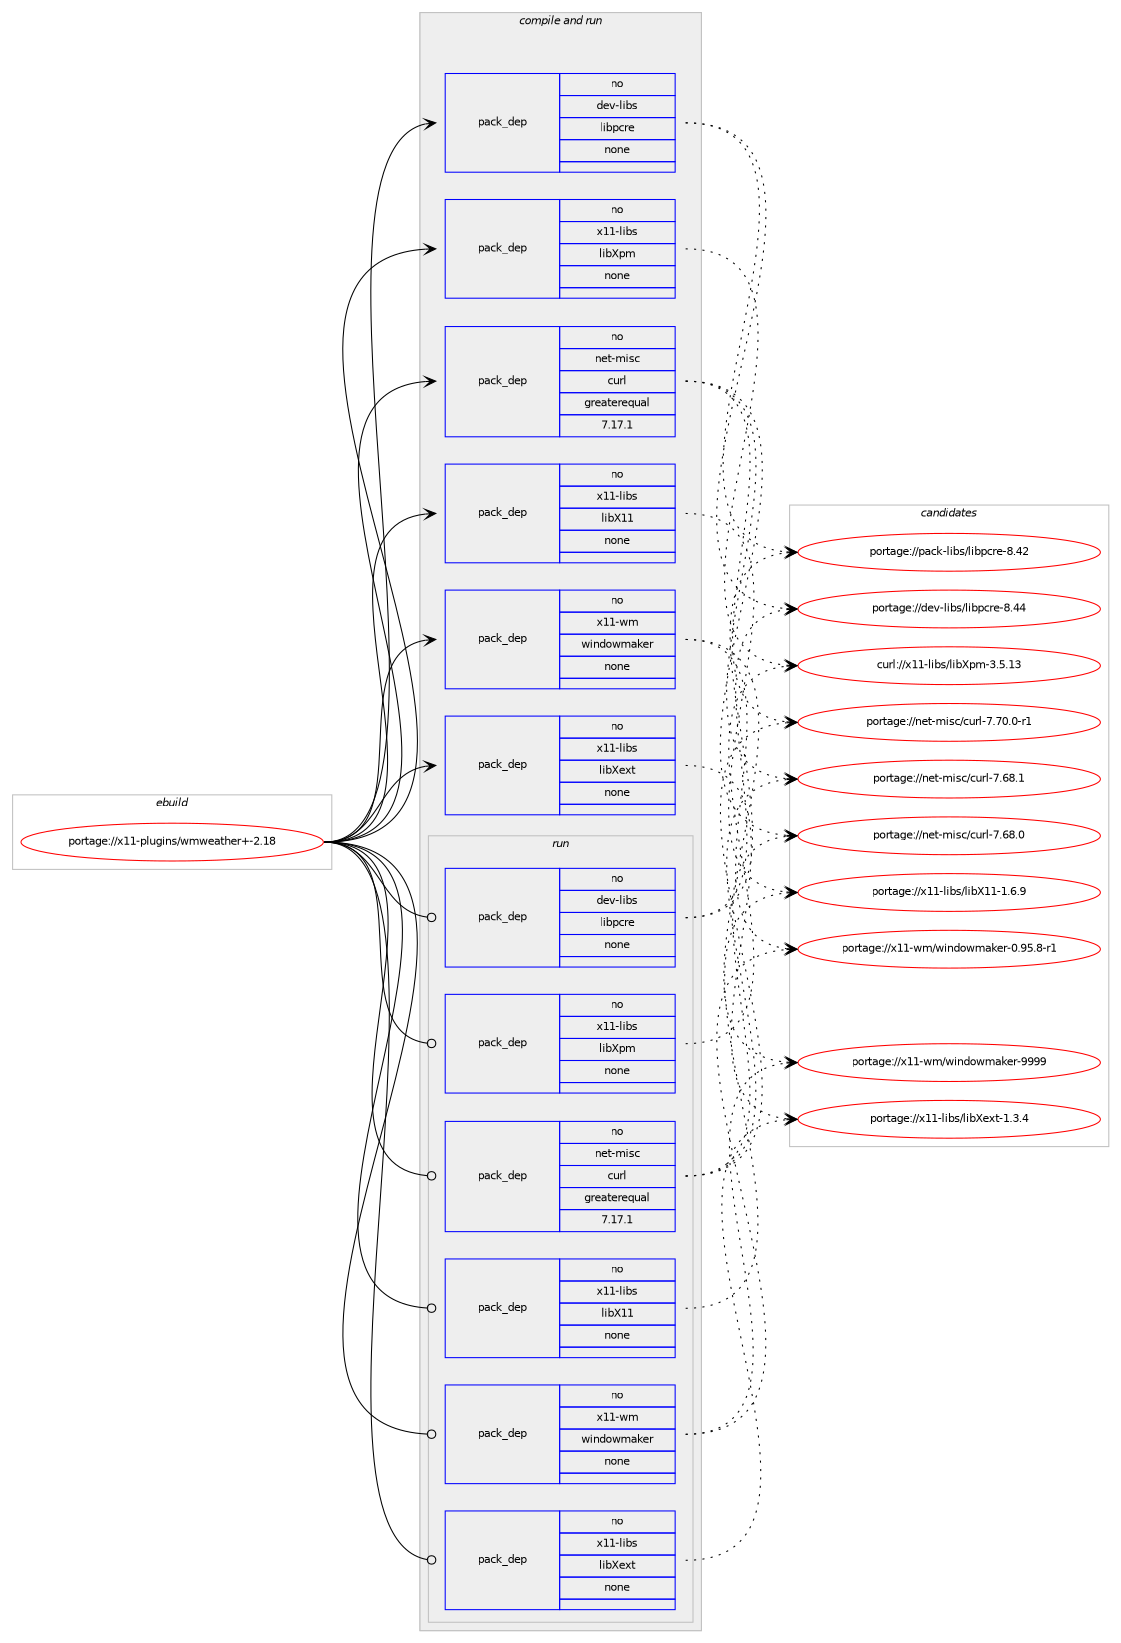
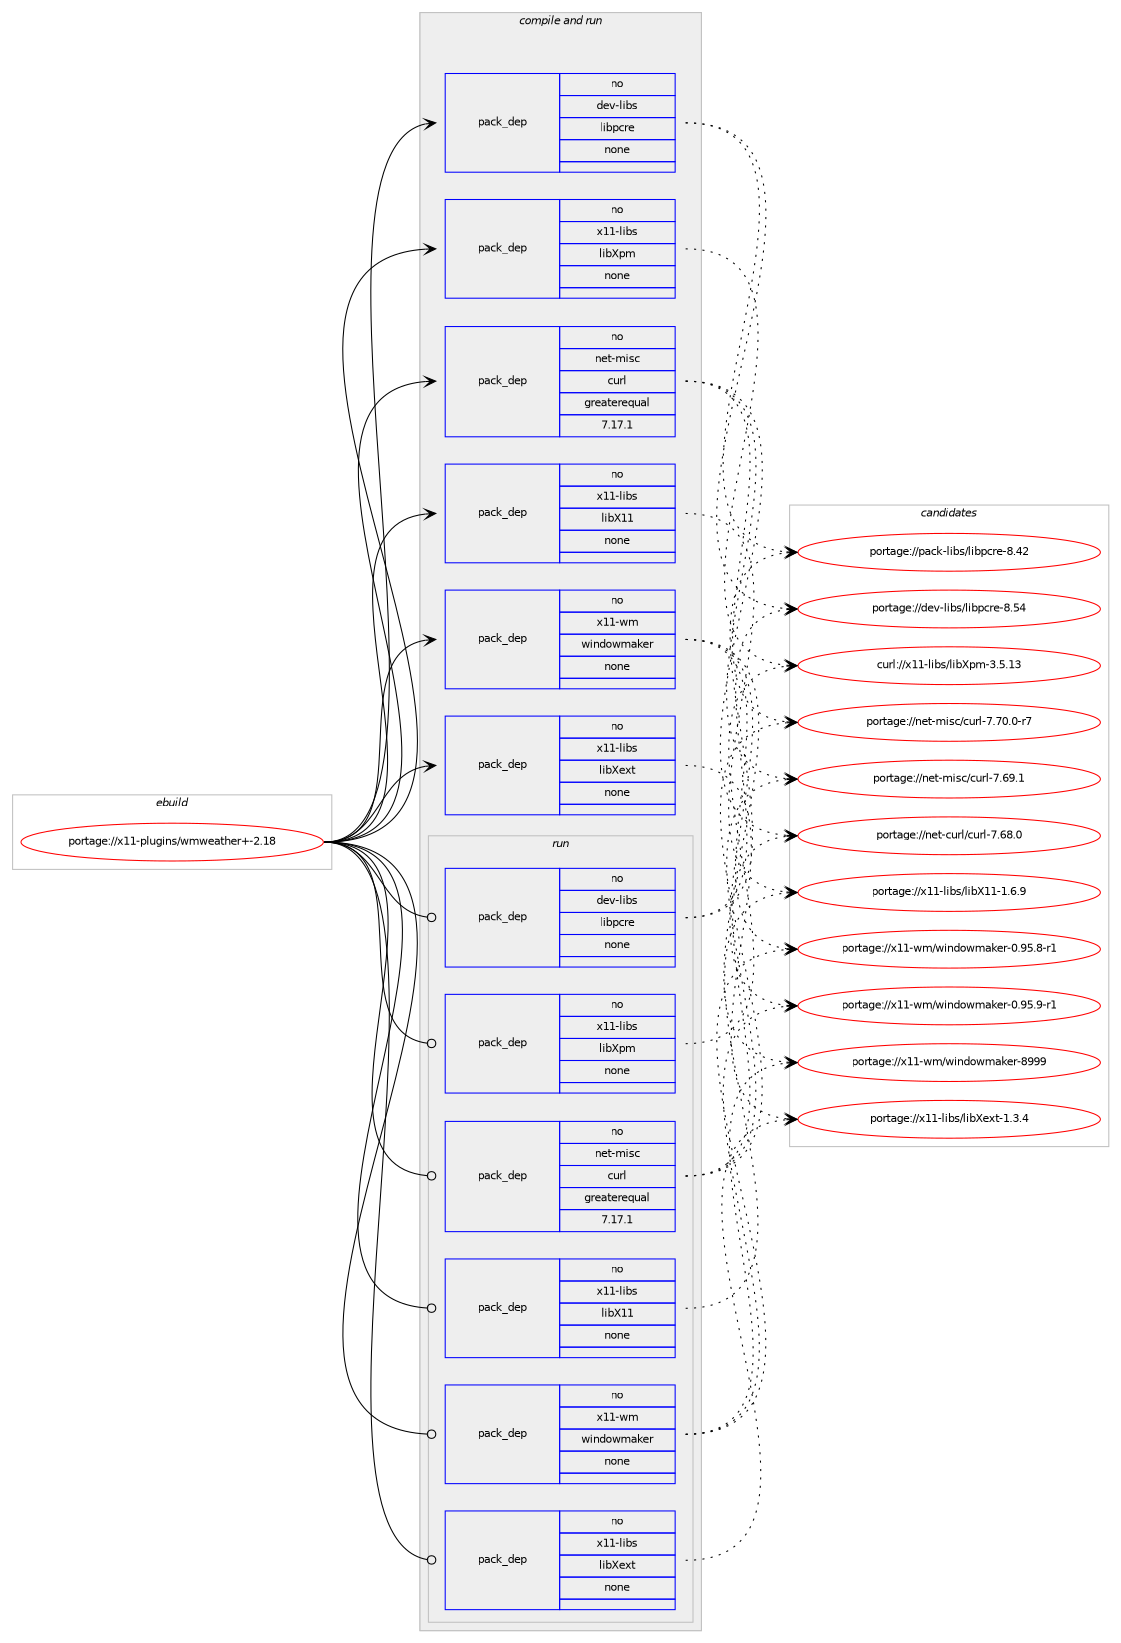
(949, 609) -> (949, 609)
(949, 722) -> (949, 722)
(949, 779) -> (949, 779)
(949, 836) -> (949, 836)
none -> (949, 1006)
(949, 1063) -> (949, 1063)
